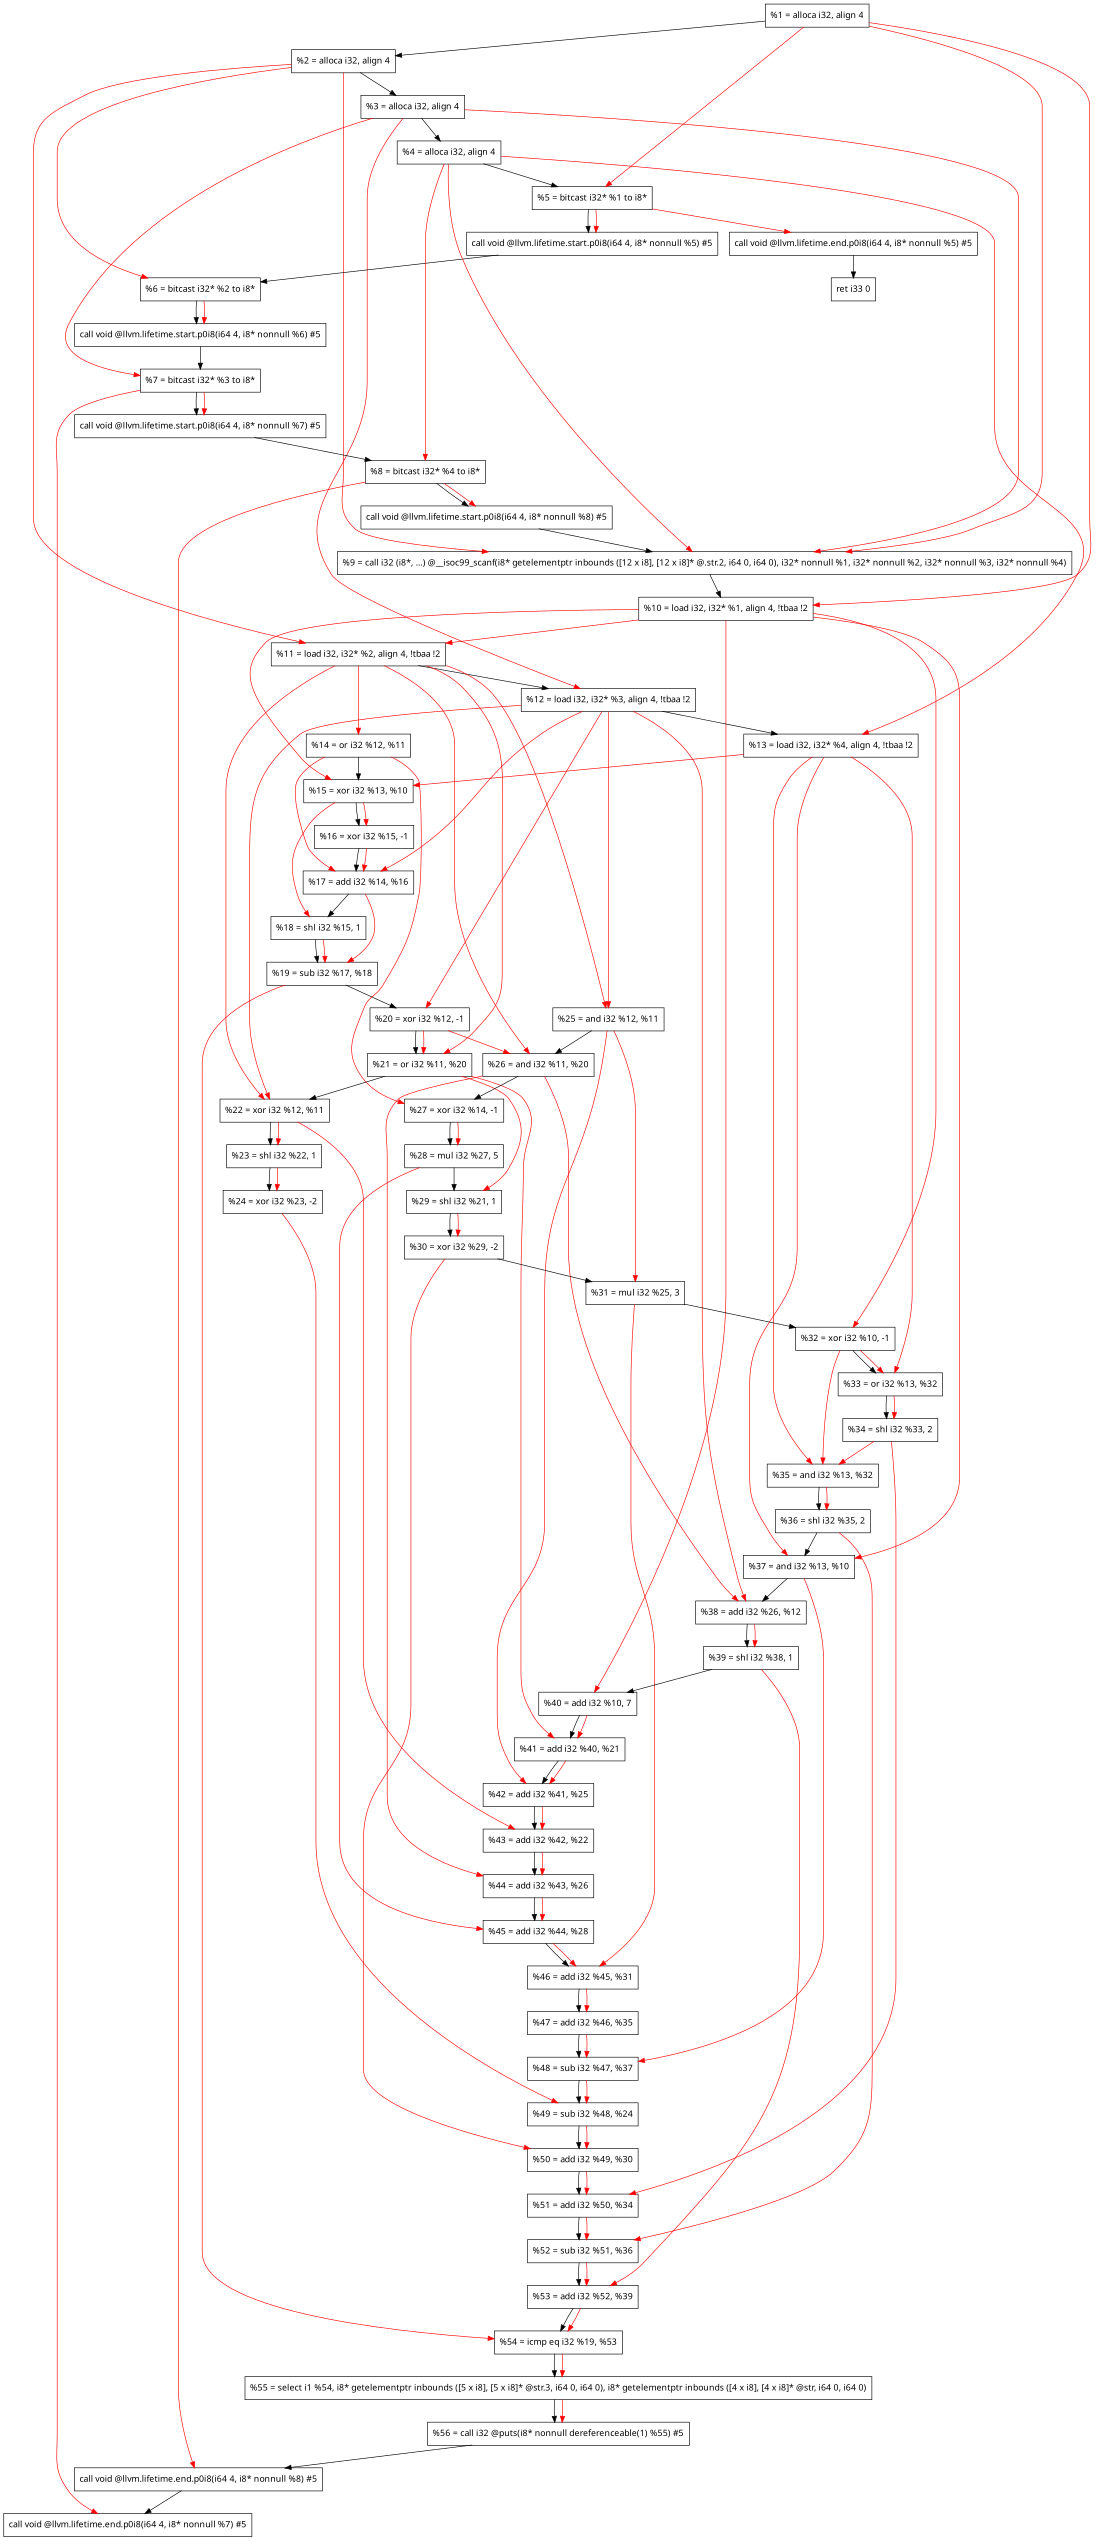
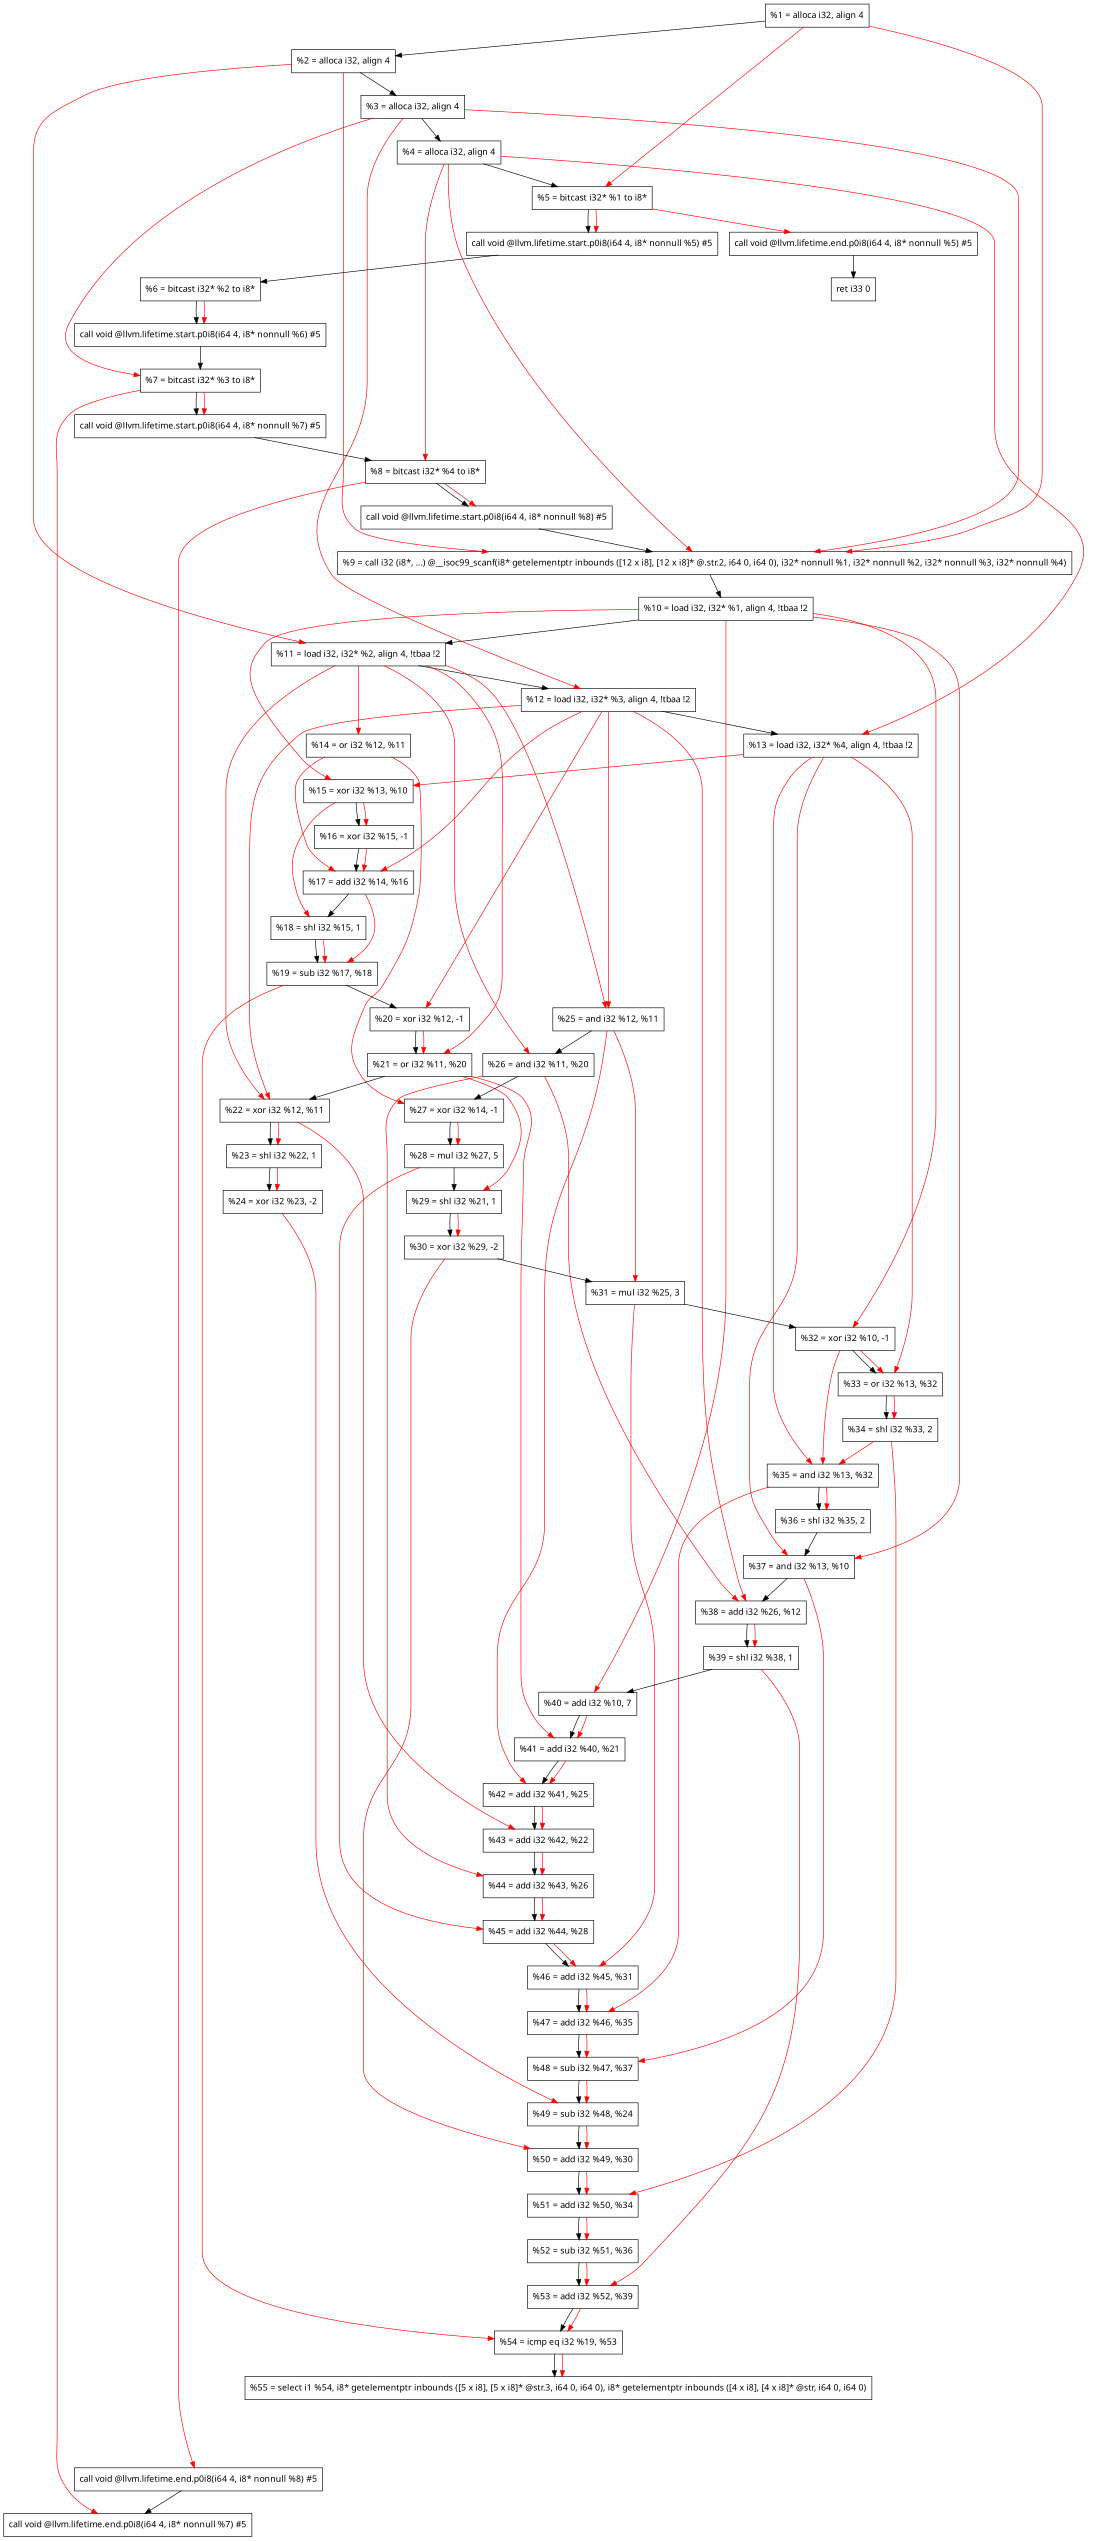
(84, 119) -> none
(1090, 350) -> none
(545, 631) -> (545, 631)
(358, 765) -> none
(476, 1041) -> none
none -> (678, 1737)
(872, 1955) -> none
(558, 2434) -> none
